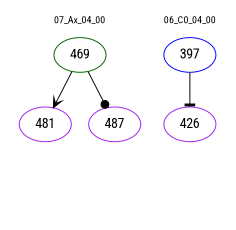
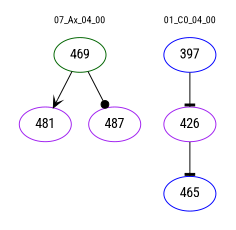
(190, 21) -> (190, 21)
none -> (190, 194)
